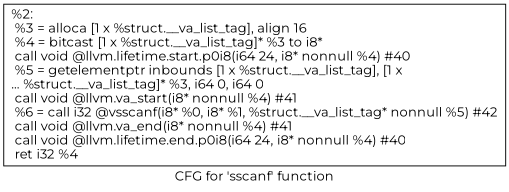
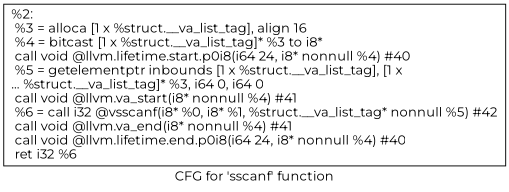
(45, 155) -> (44, 155)
